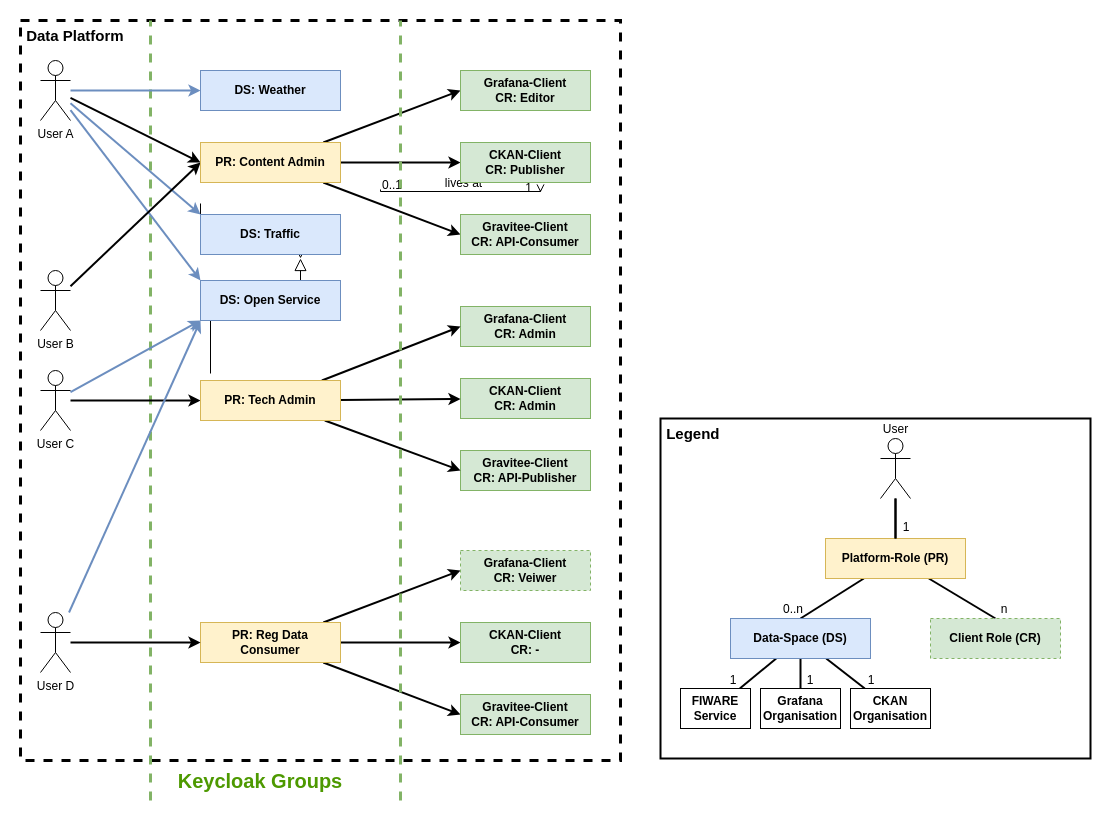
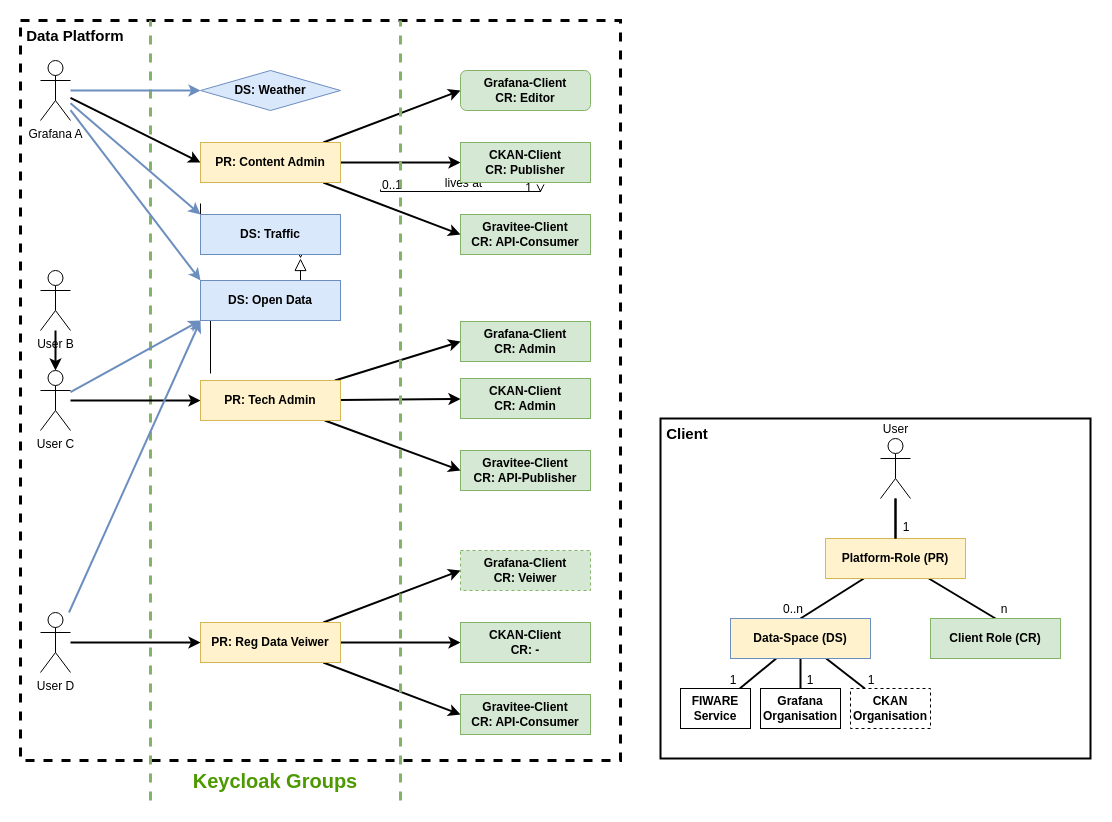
(271, 91) -> (271, 91)
(526, 91) -> (526, 91)
(56, 135) -> (56, 135)
(132, 228) -> (56, 346)
(271, 301) -> (271, 301)
(526, 327) -> (526, 342)
(688, 435) -> (684, 435)
(801, 639) -> (801, 639)
(996, 639) -> (996, 639)
(271, 643) -> (271, 643)
(891, 709) -> (891, 709)
(261, 781) -> (276, 781)
